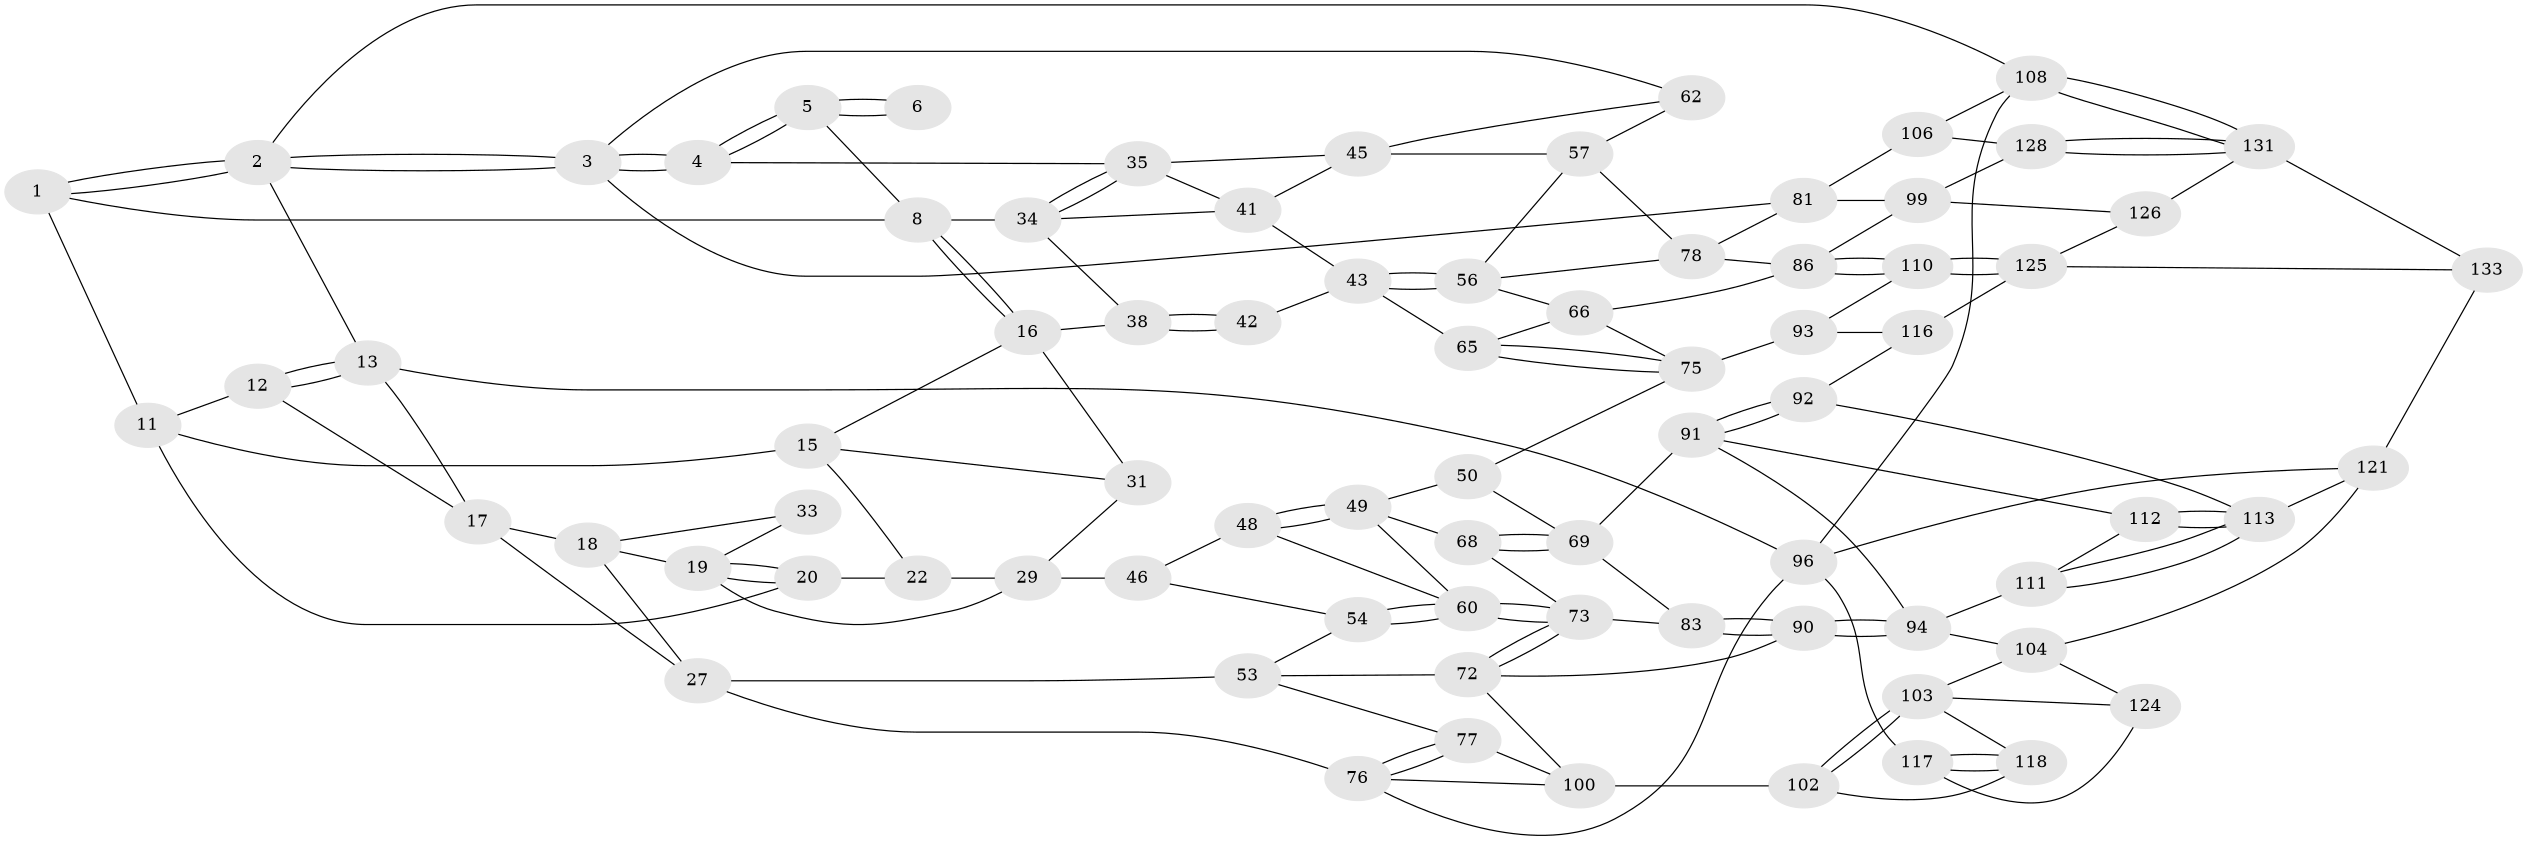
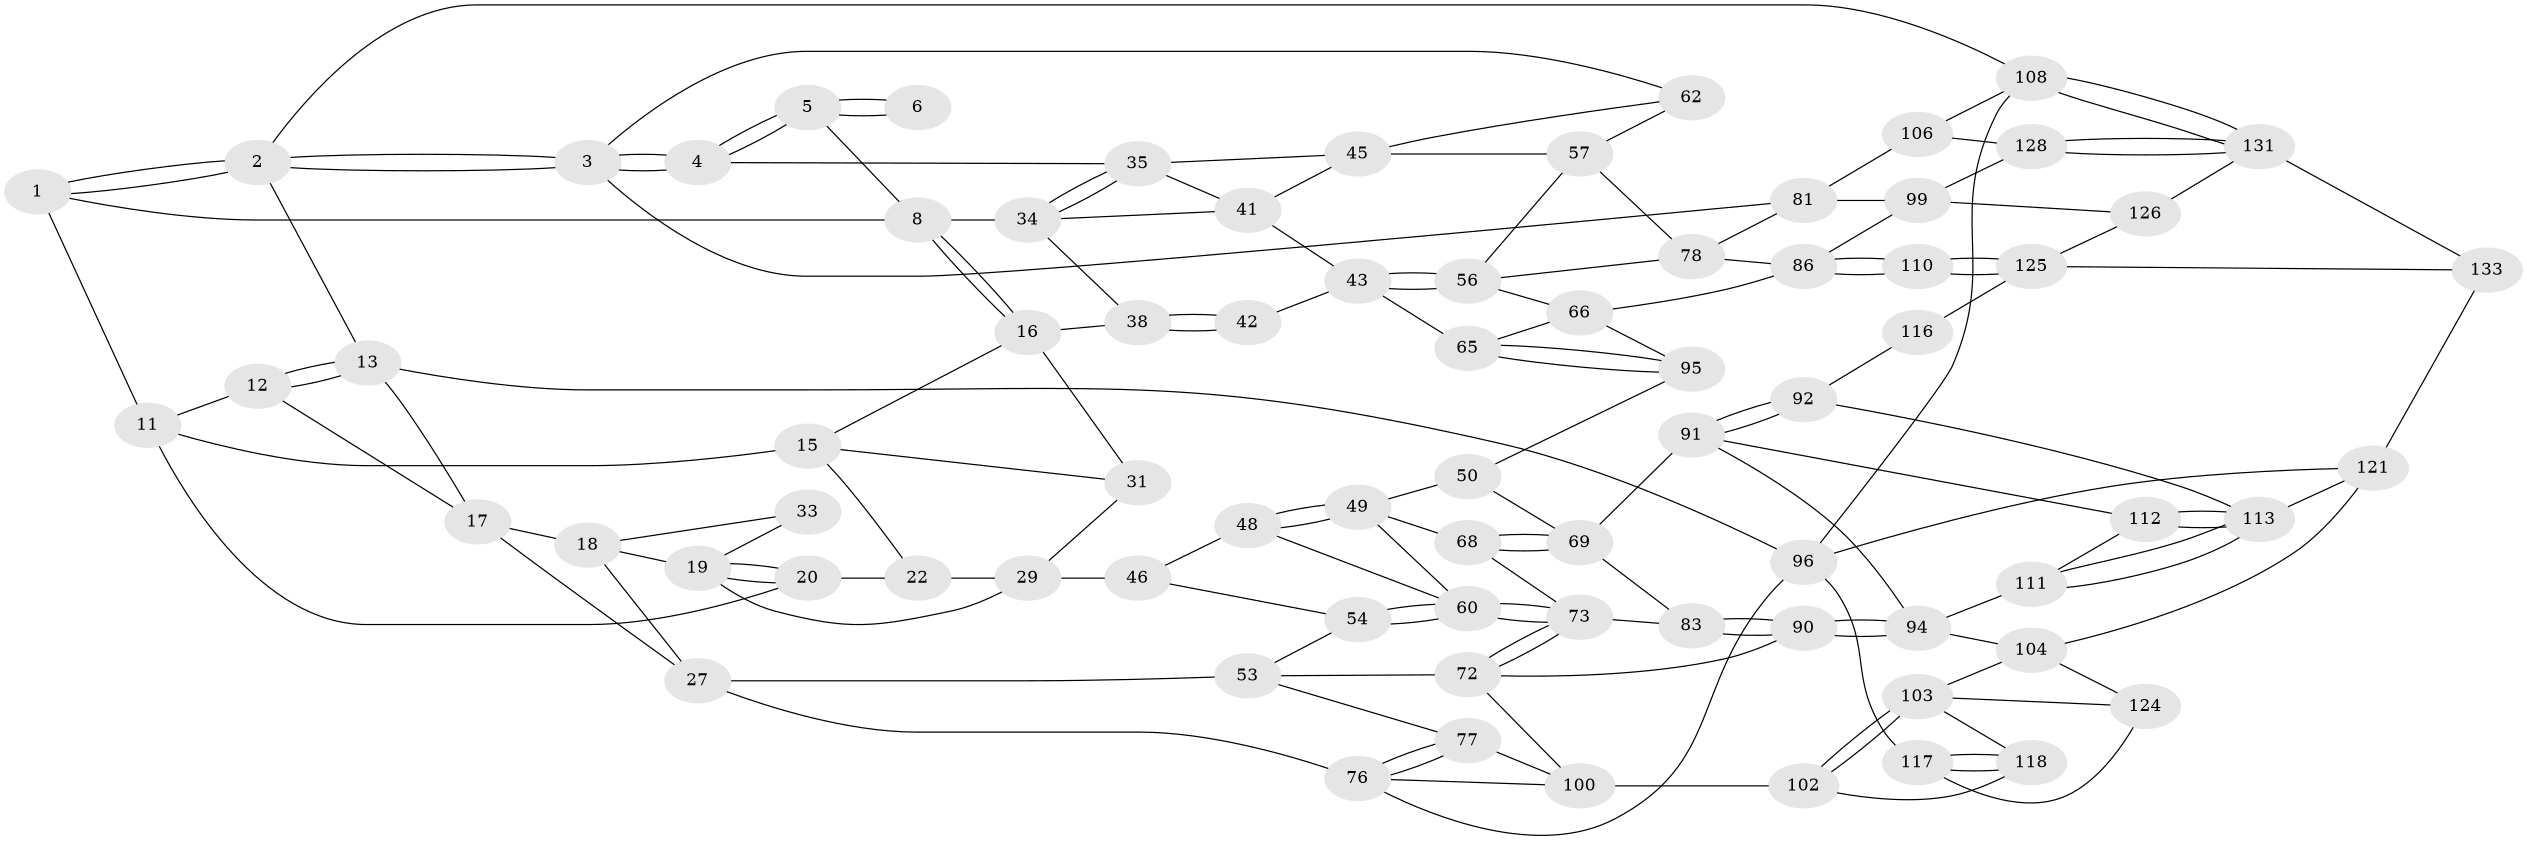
(1804, 332) -> none
(1692, 369) -> (1692, 369)
